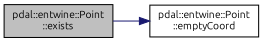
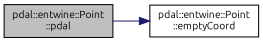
(59, 21) -> (59, 21)
